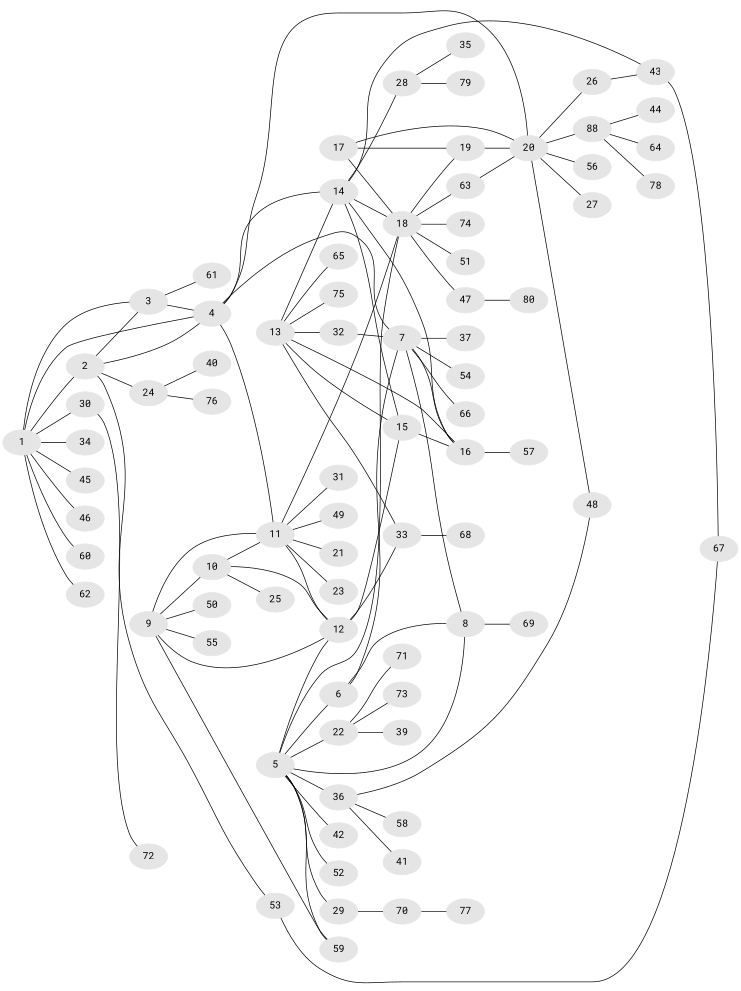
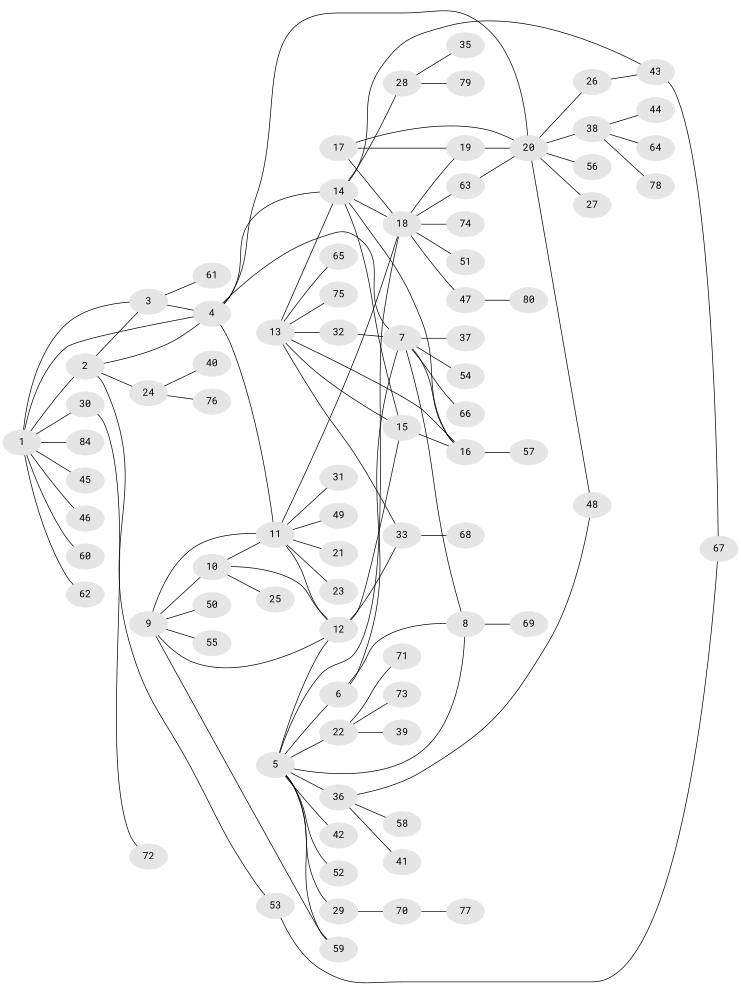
(592, 129) -> (592, 129)
(85, 442) -> (85, 442)
